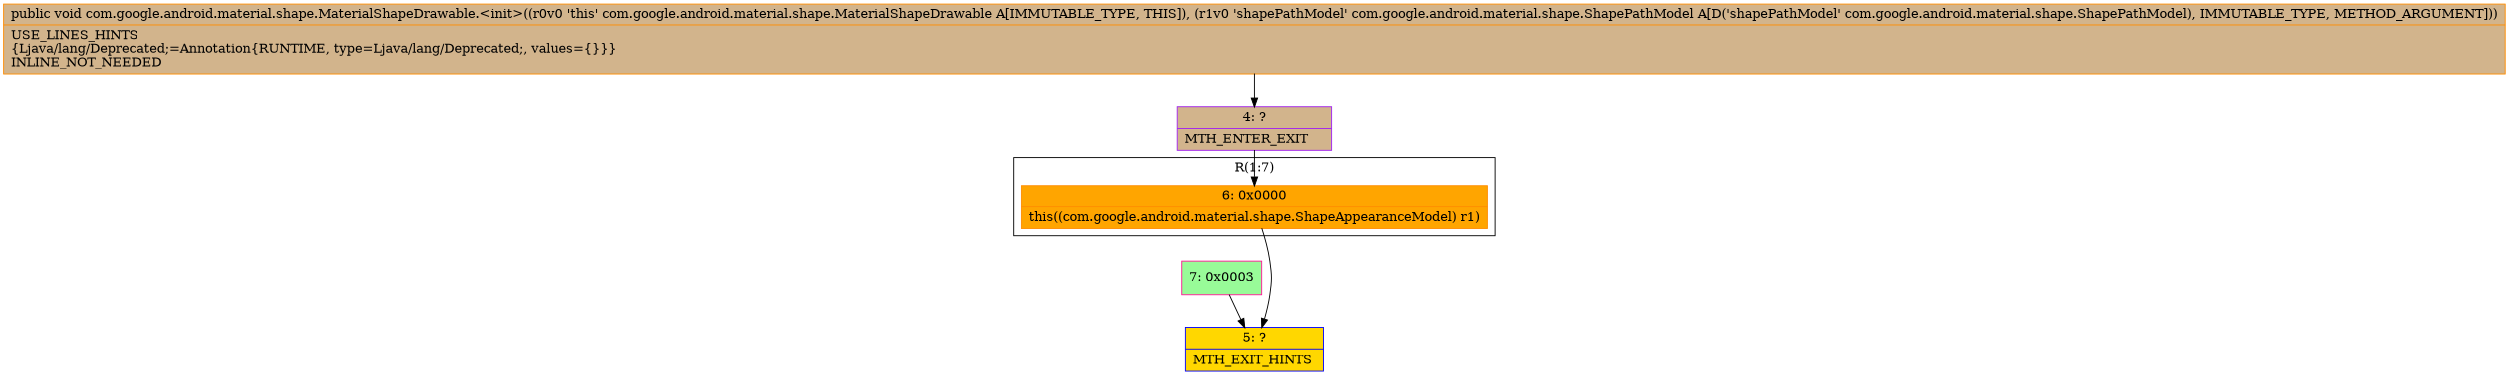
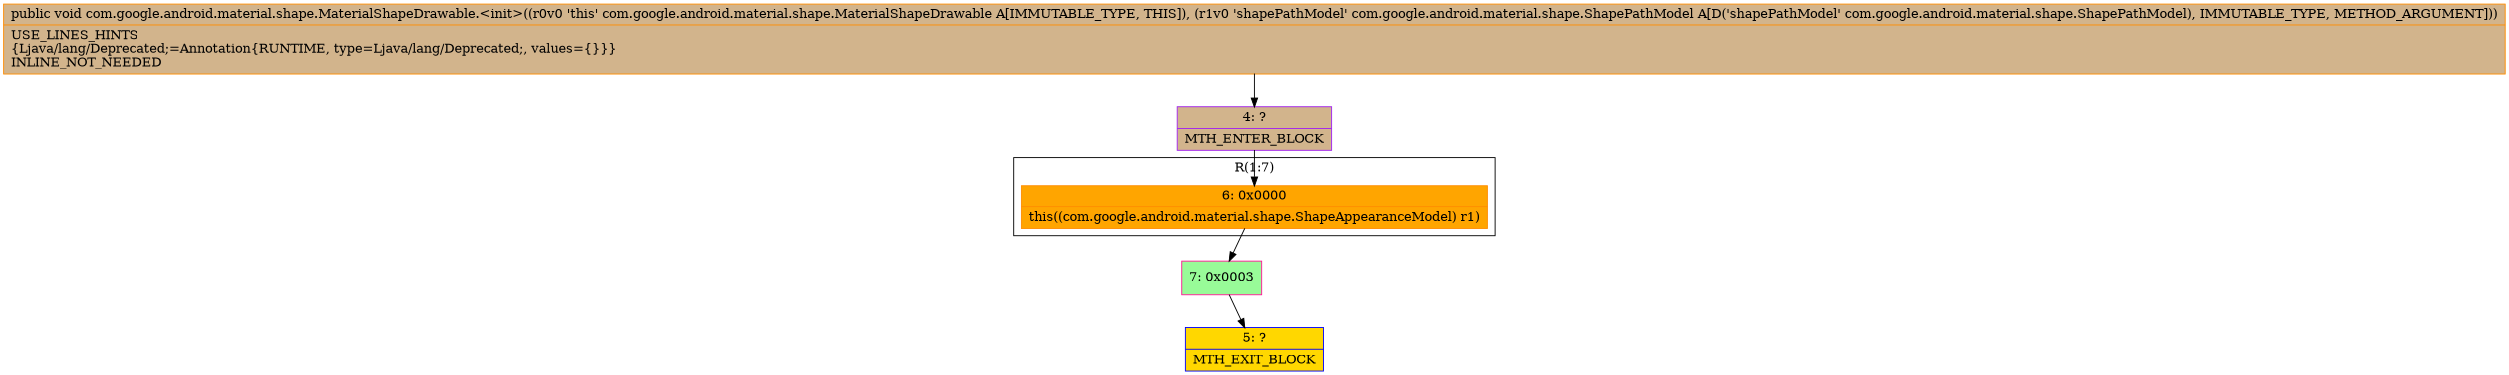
(1246, 139) -> (1254, 139)
(1271, 273) -> (1239, 241)
(1253, 360) -> (1254, 360)
